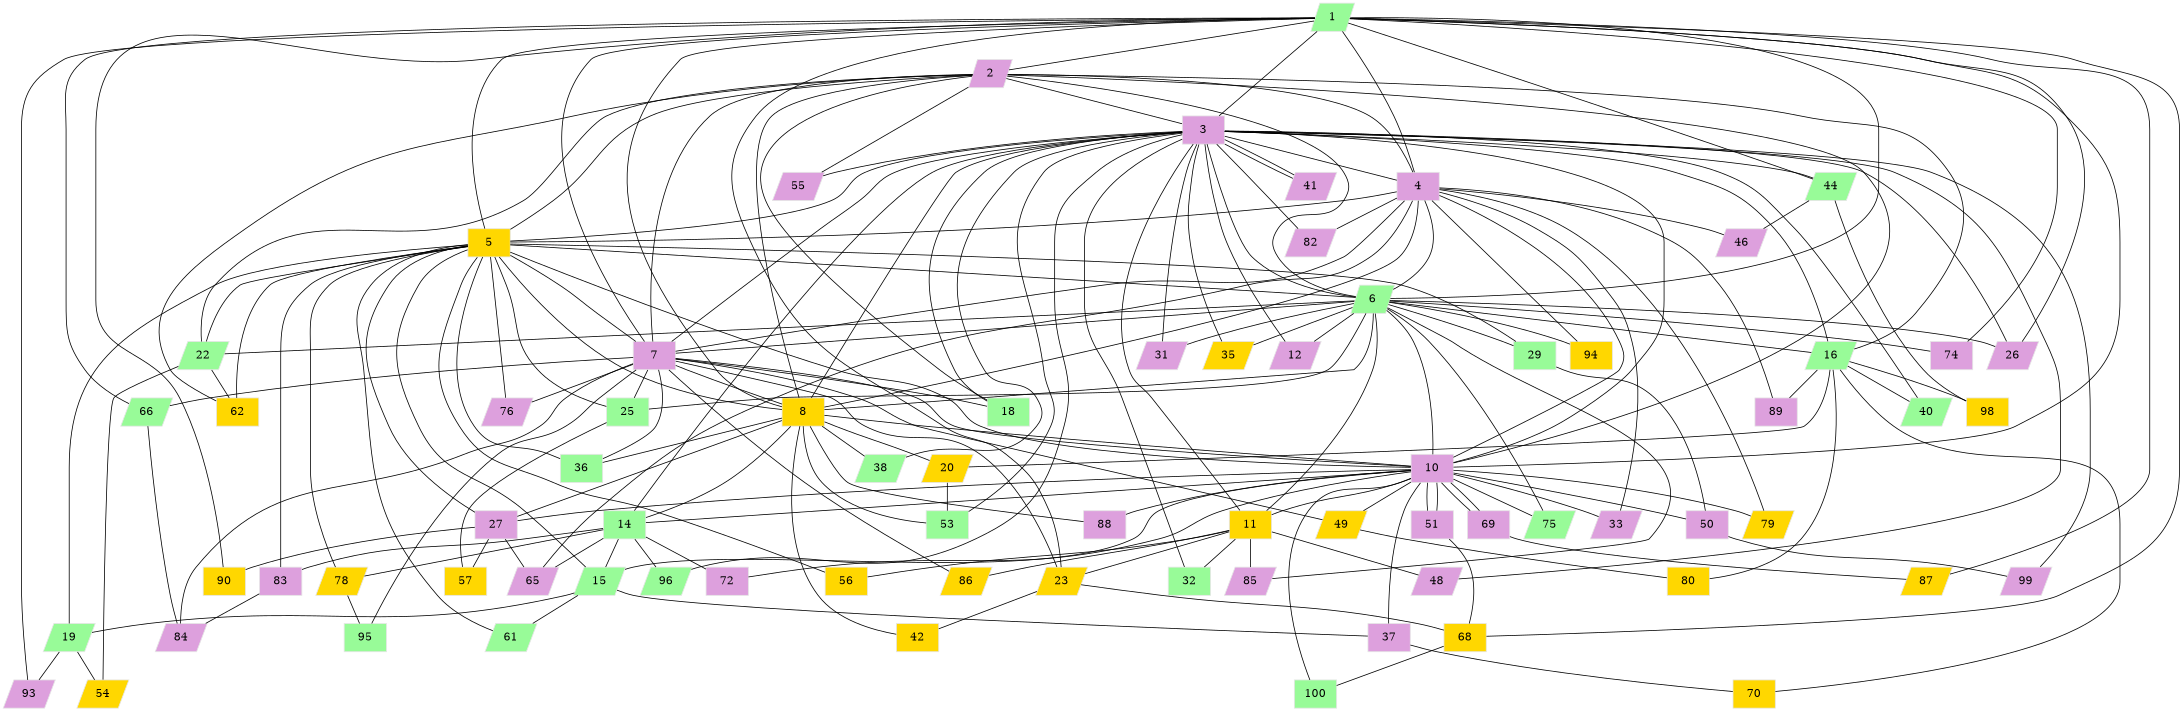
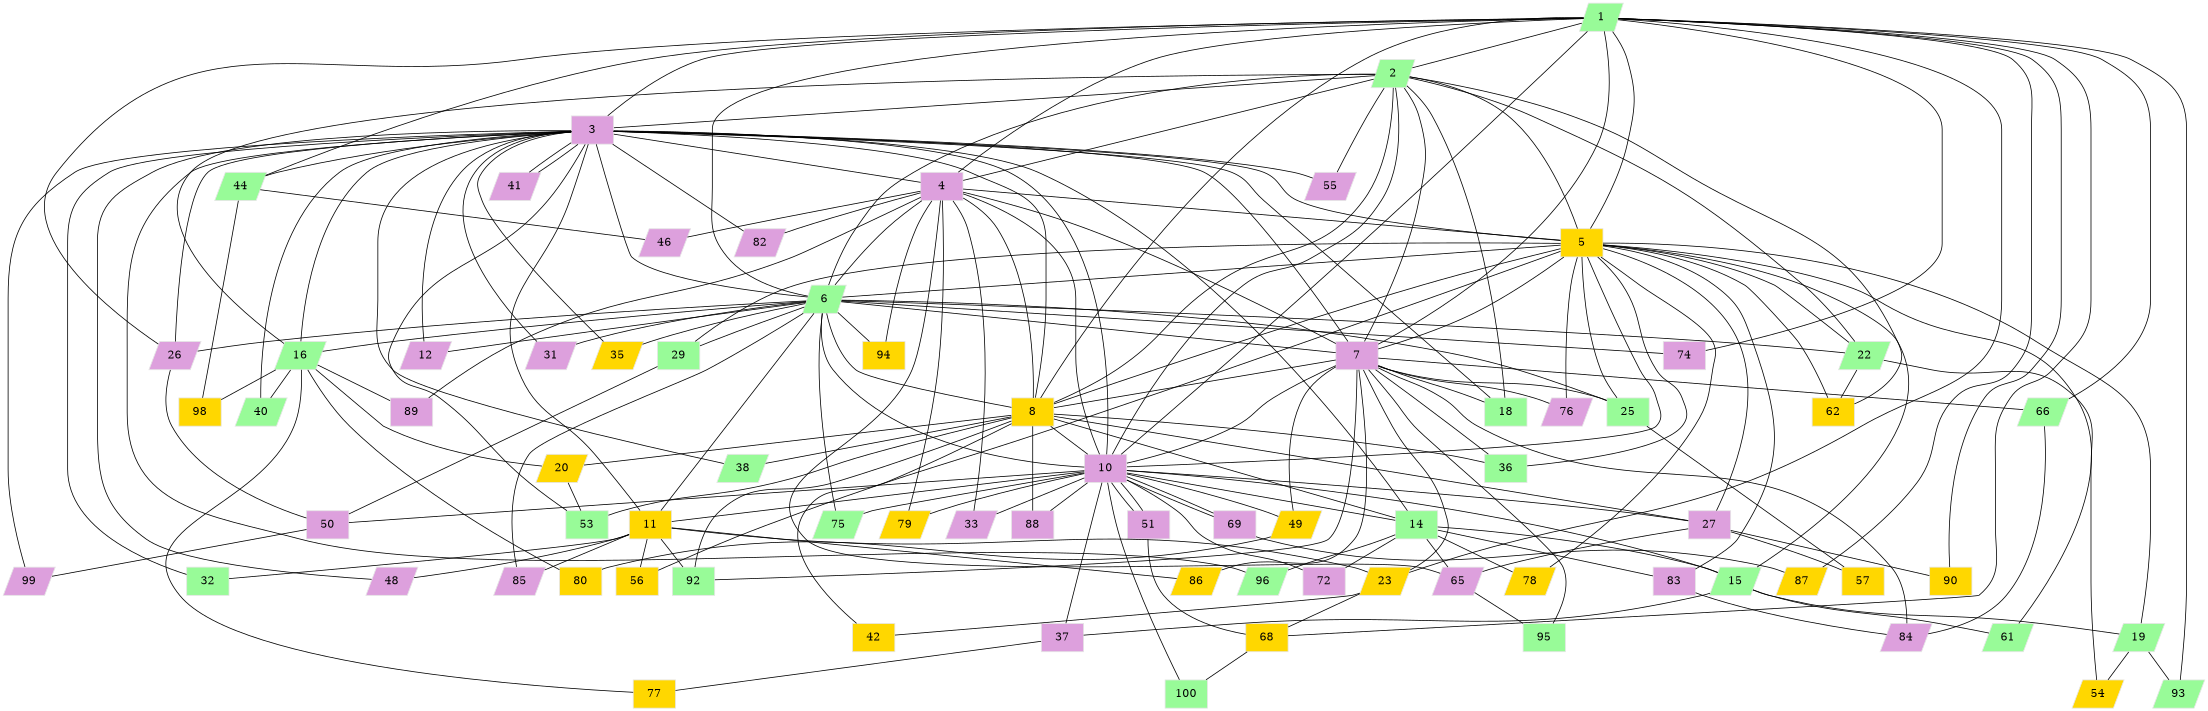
(990, 74) -> (1393, 74)
none -> (207, 467)
none -> (694, 581)
(354, 610) -> (1499, 608)
(29, 694) -> (2179, 694)
(1754, 694) -> (654, 694)
